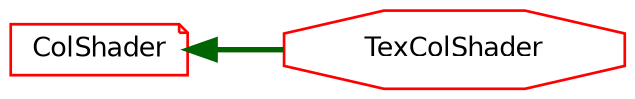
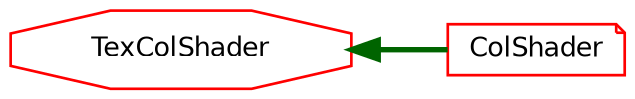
(249, 50) -> (413, 50)
